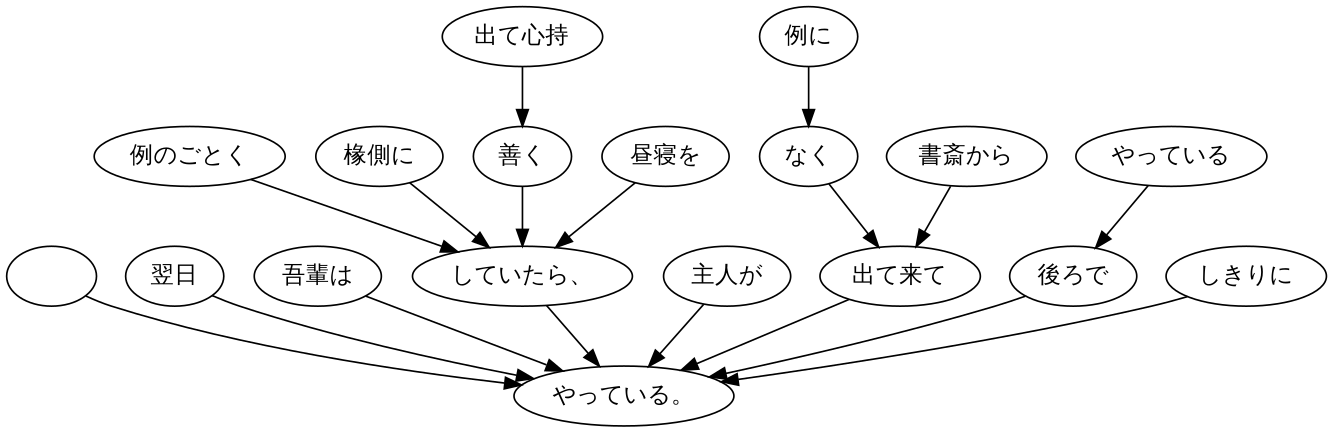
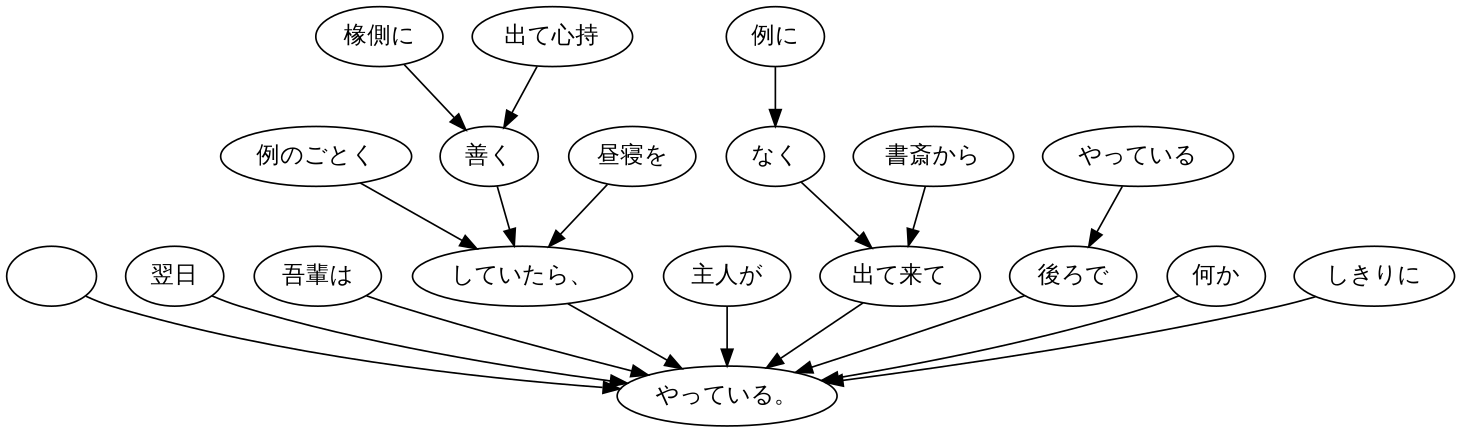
(443, 210) -> (429, 91)
none -> (1216, 276)
